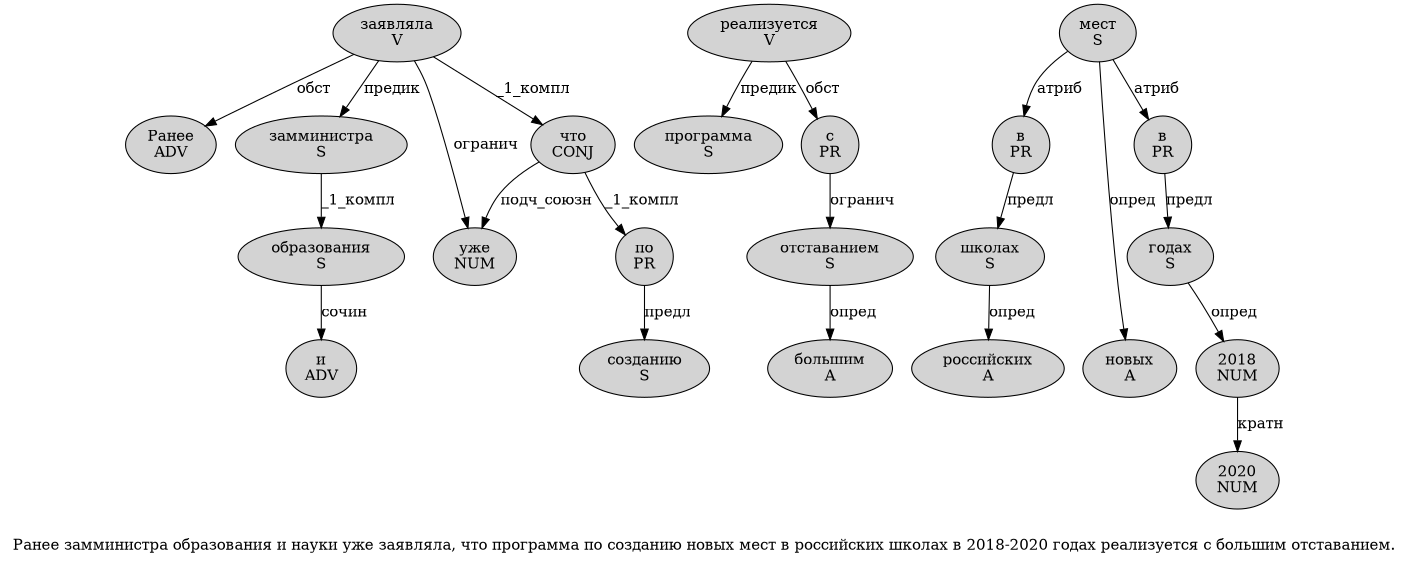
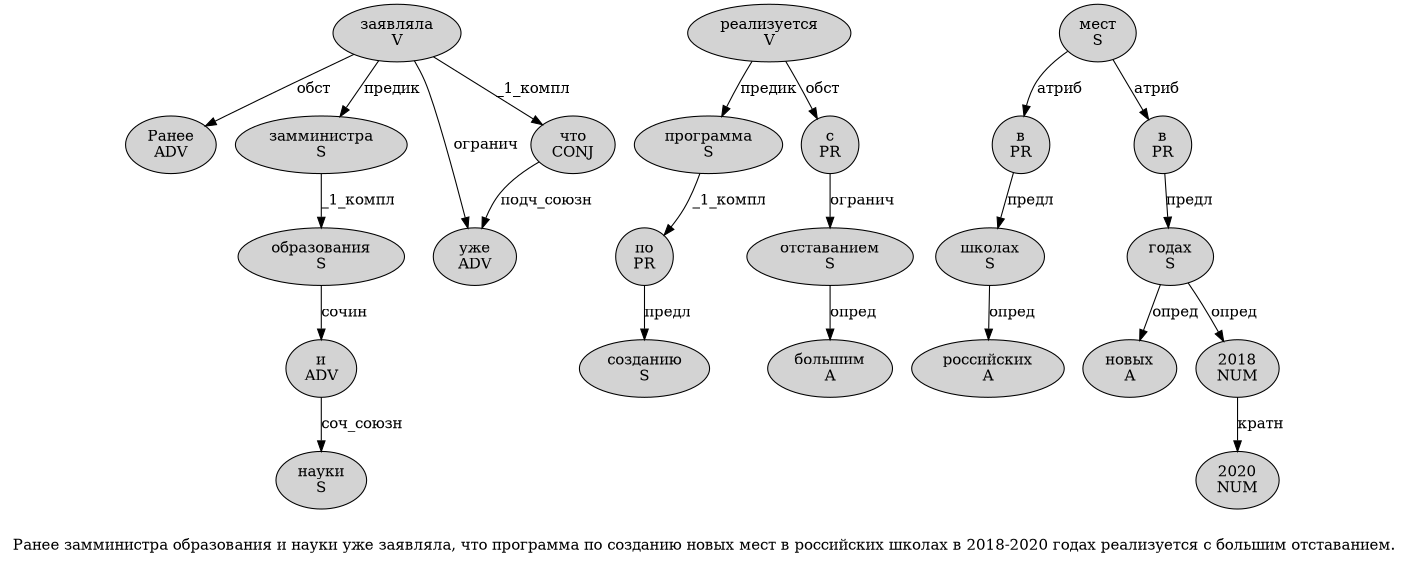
(1109, 196) -> (1152, 308)
(600, 201) -> (688, 202)
(475, 257) -> (475, 257)
none -> (321, 480)
